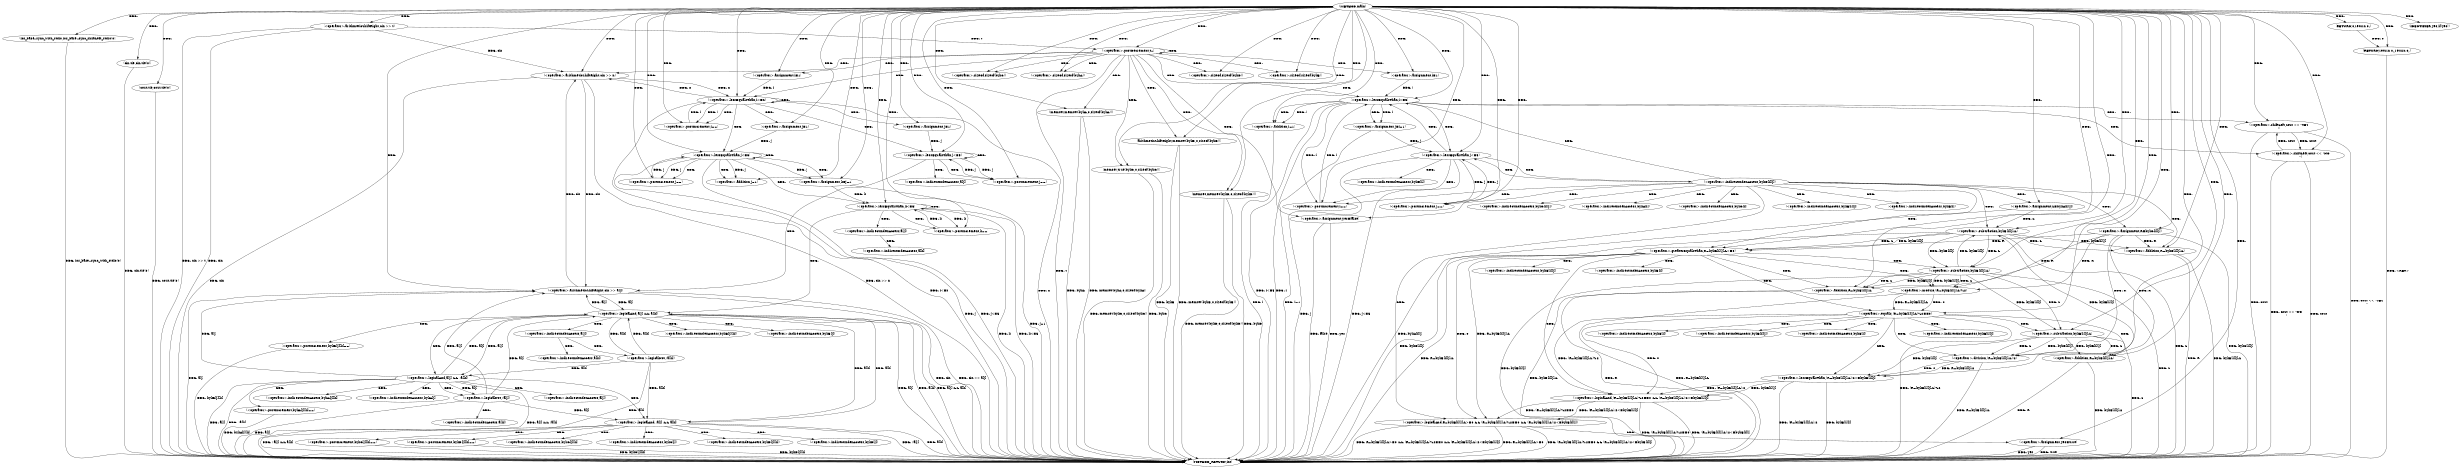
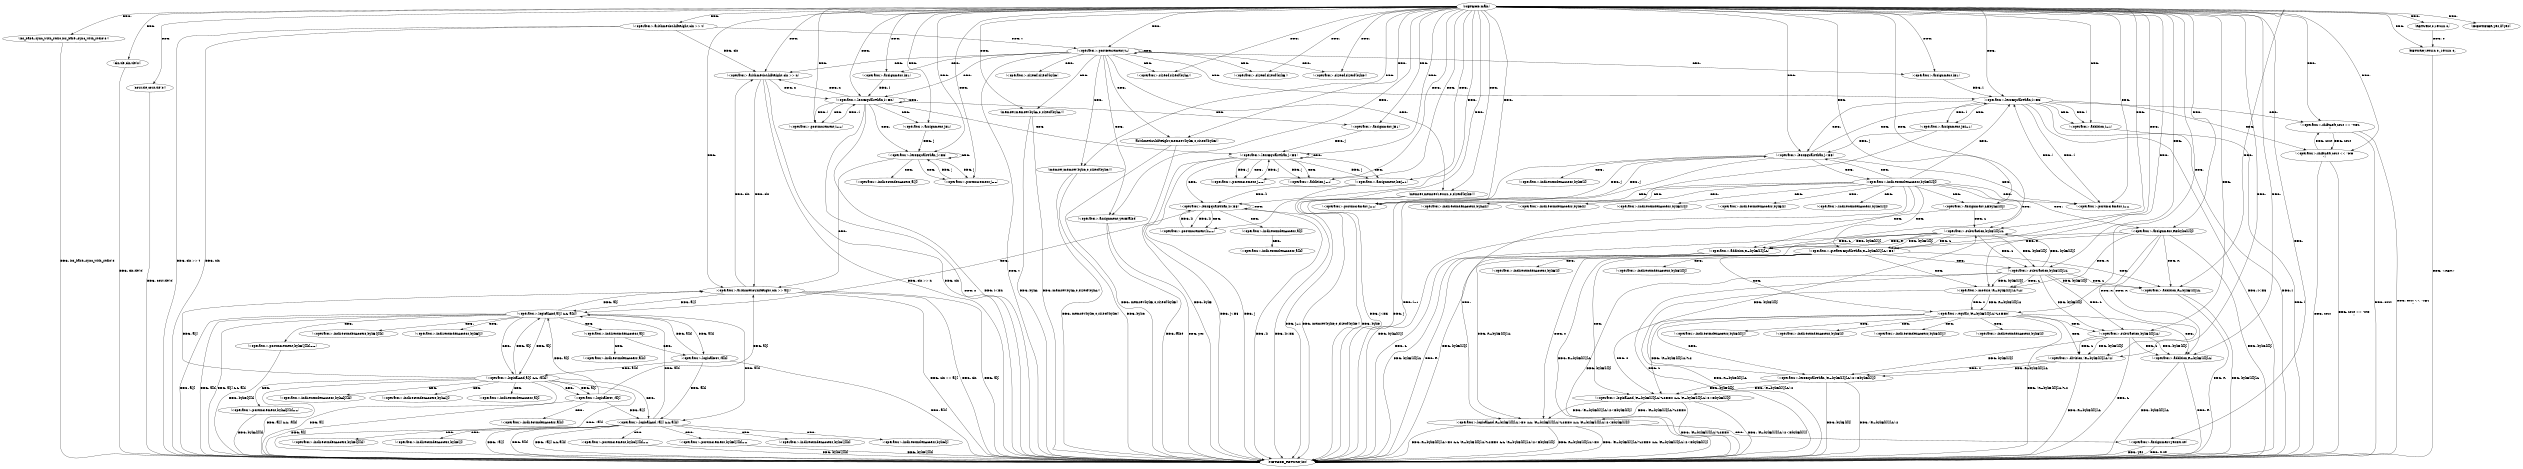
(1157, 18) -> none
(68, 39) -> (64, 39)
(1132, 170) -> (1080, 170)
(1224, 194) -> (1442, 194)
